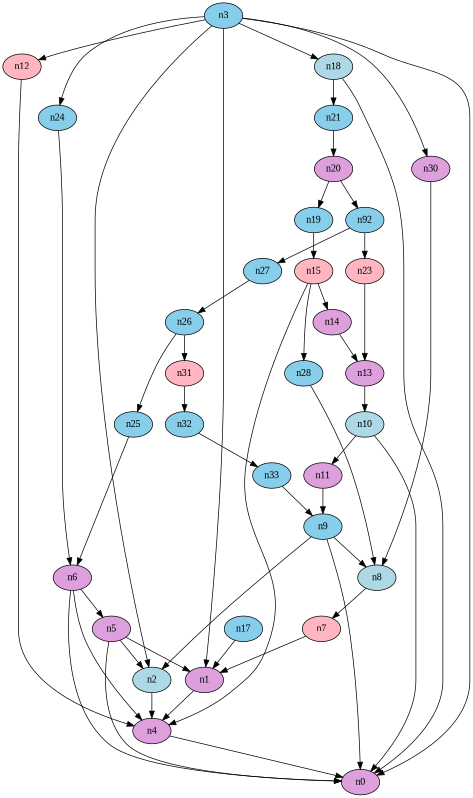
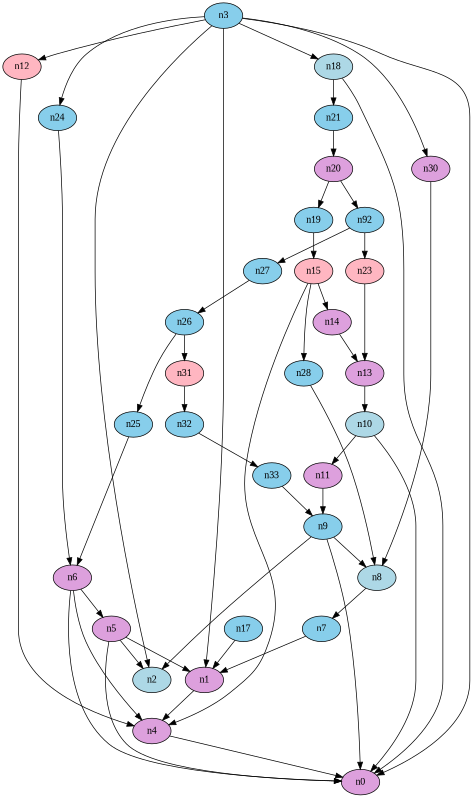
(322, 629) -> (322, 629)
(152, 702) -> none
